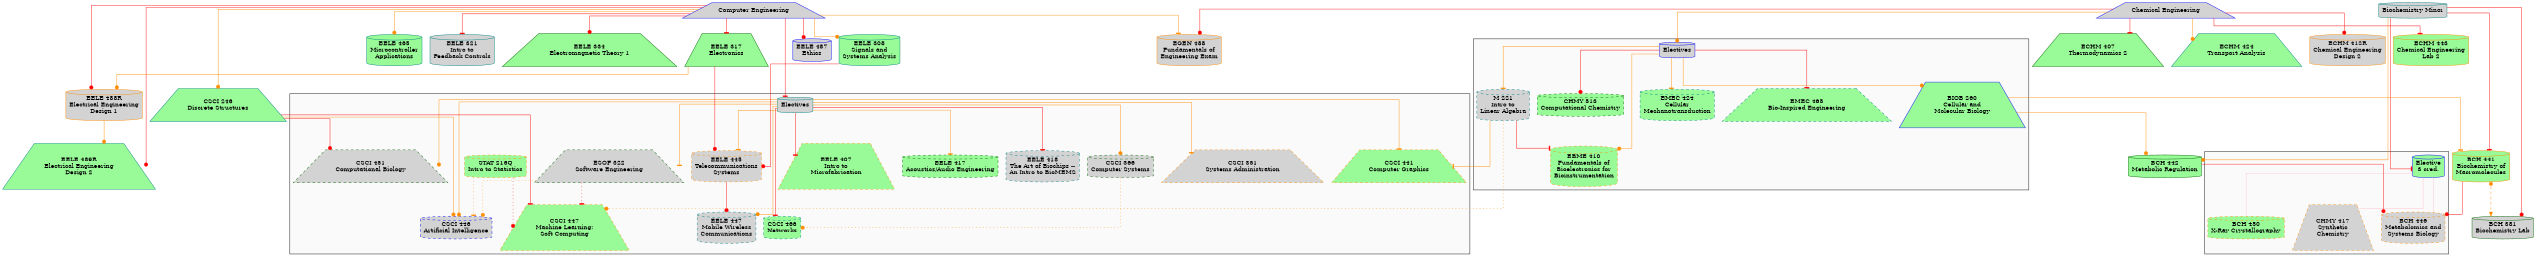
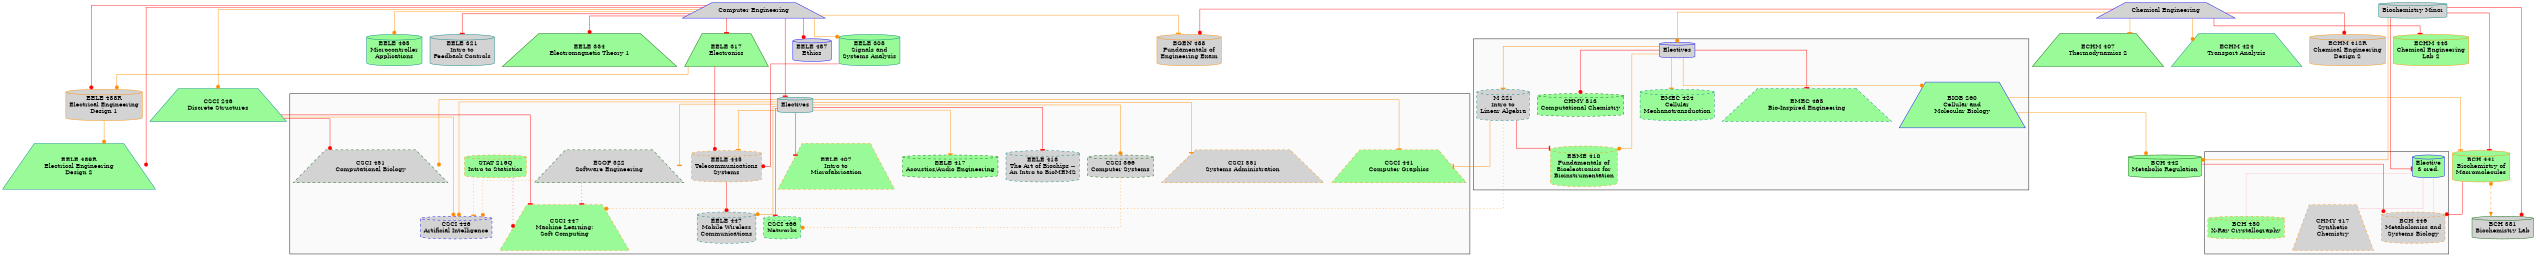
(2130, 25) -> (2130, 25)
